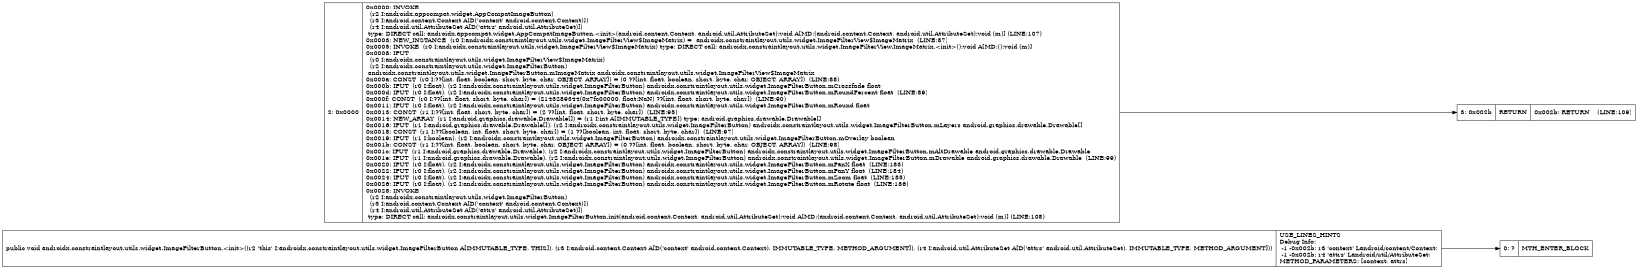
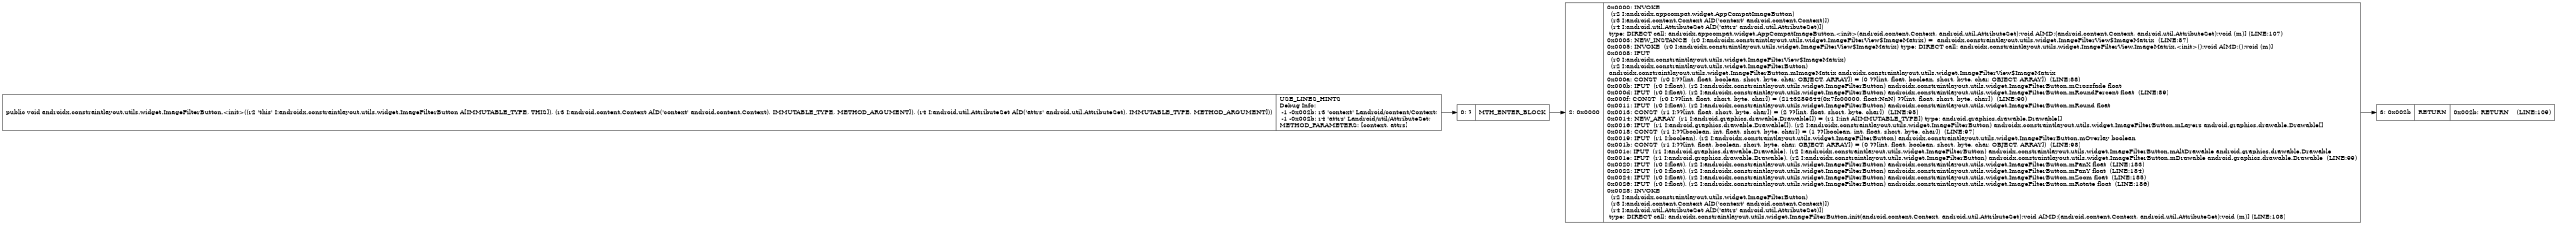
none -> (1555, 113)
